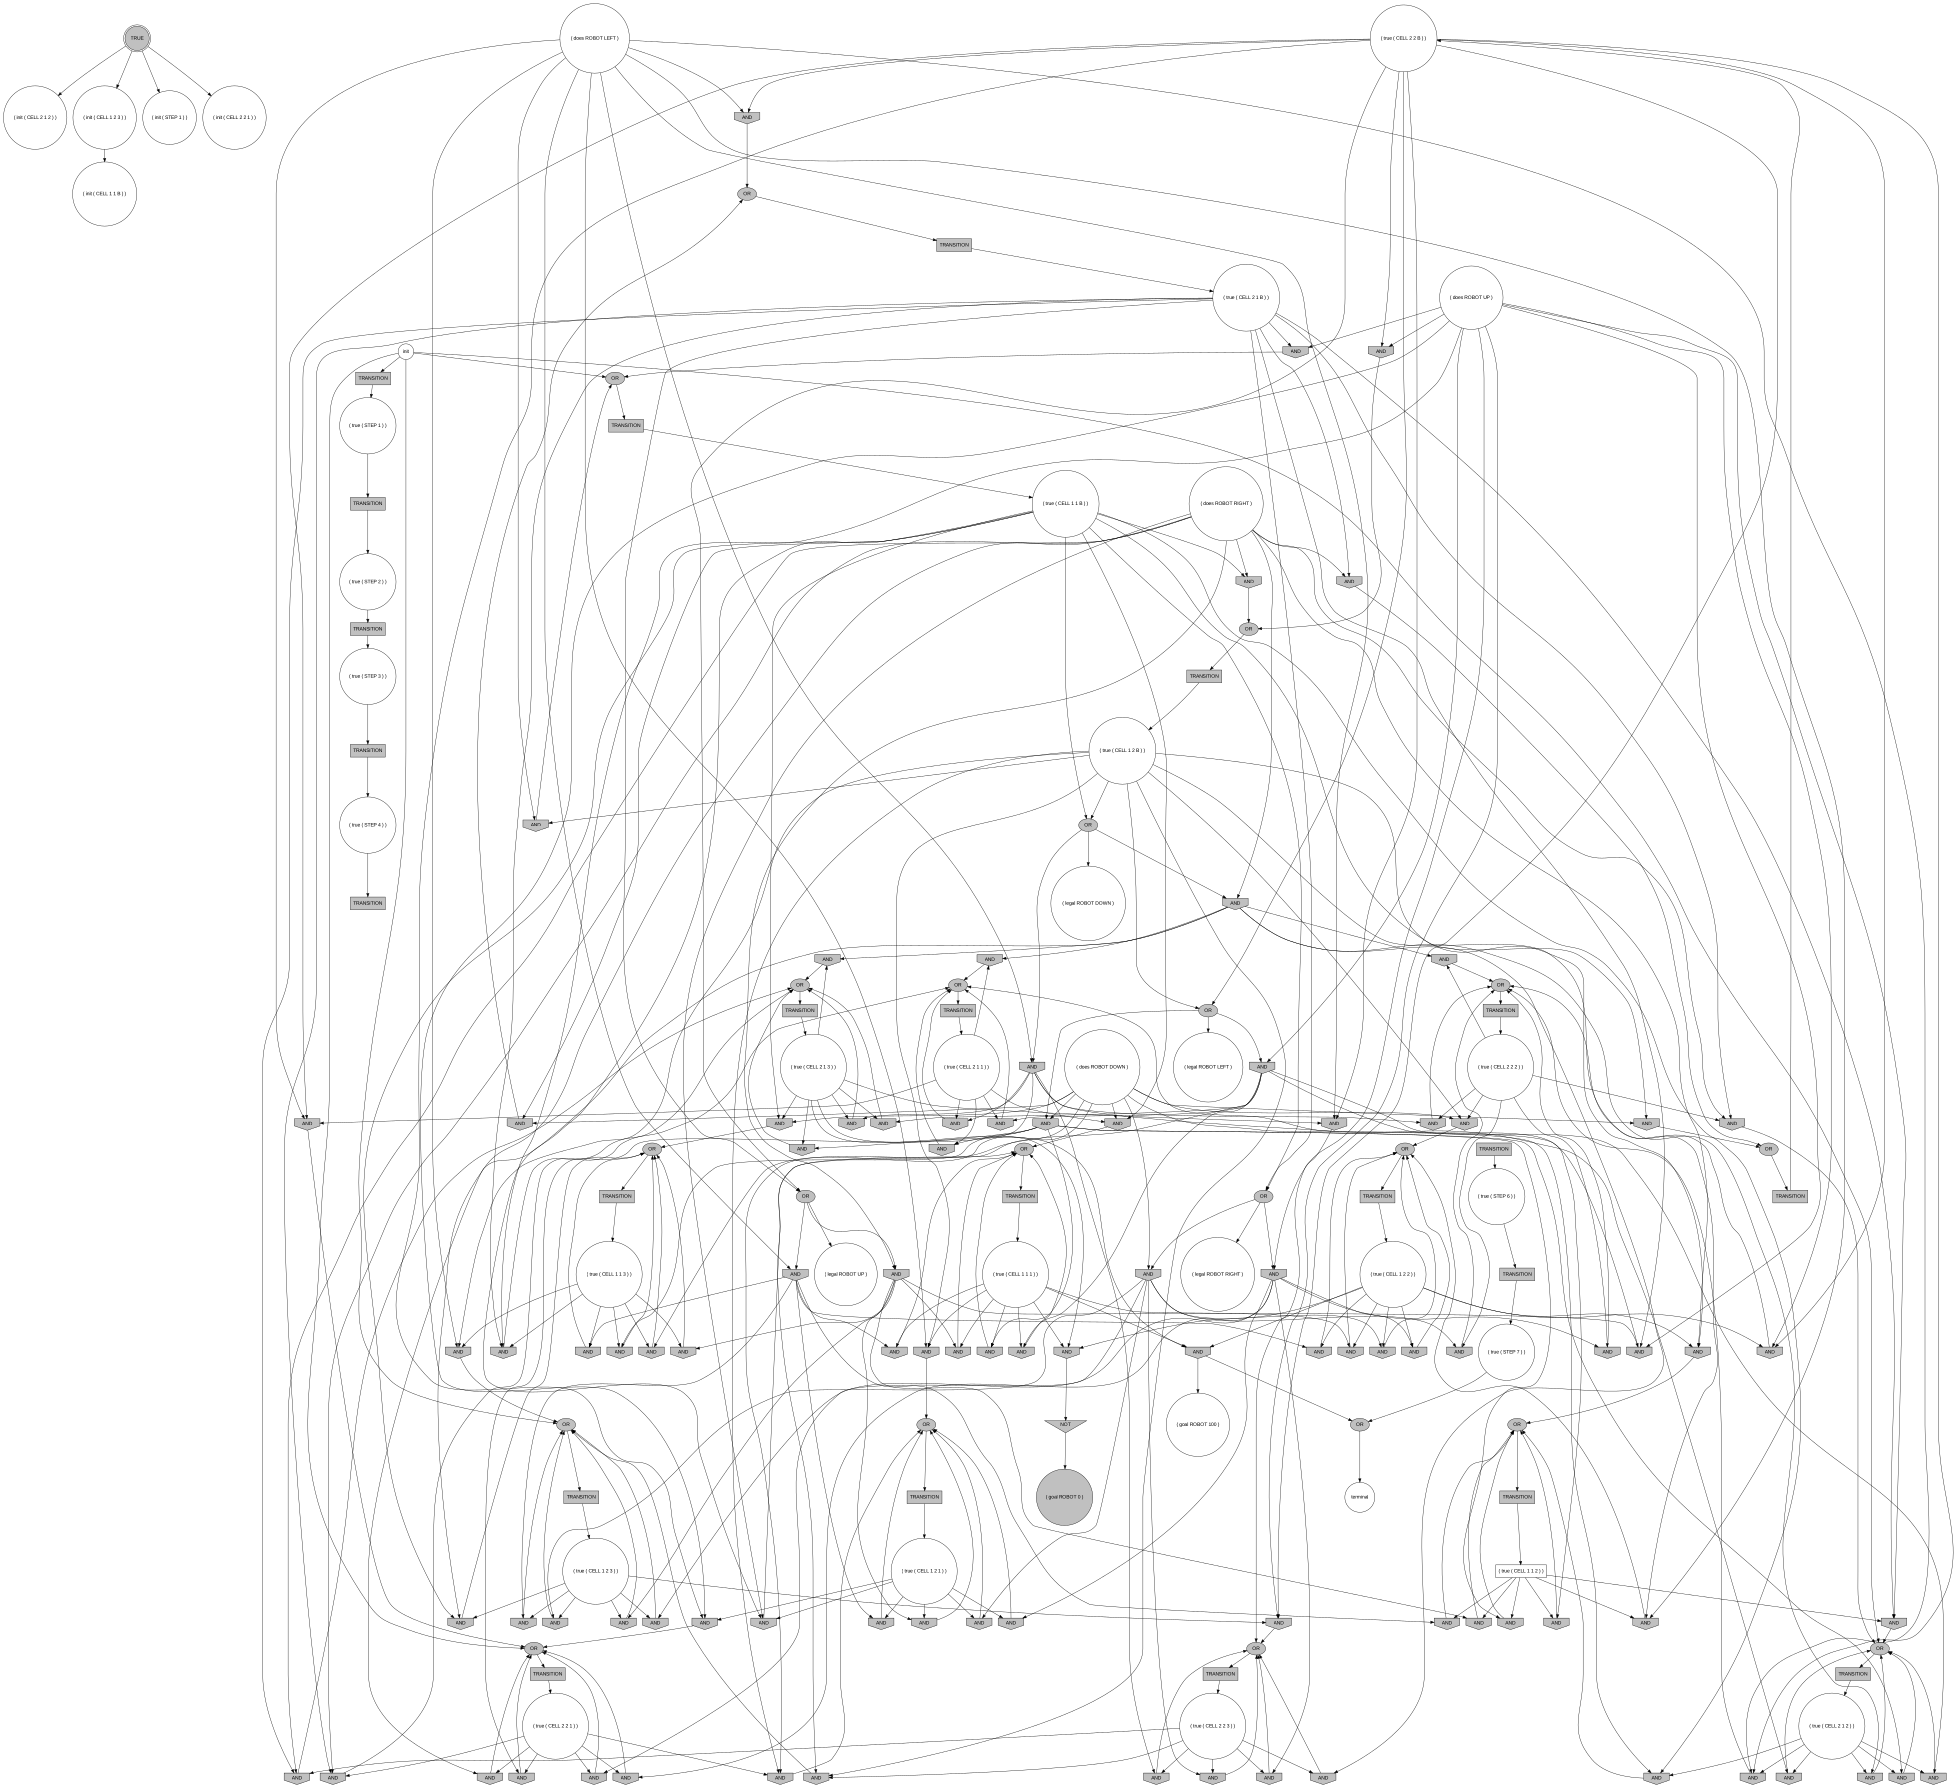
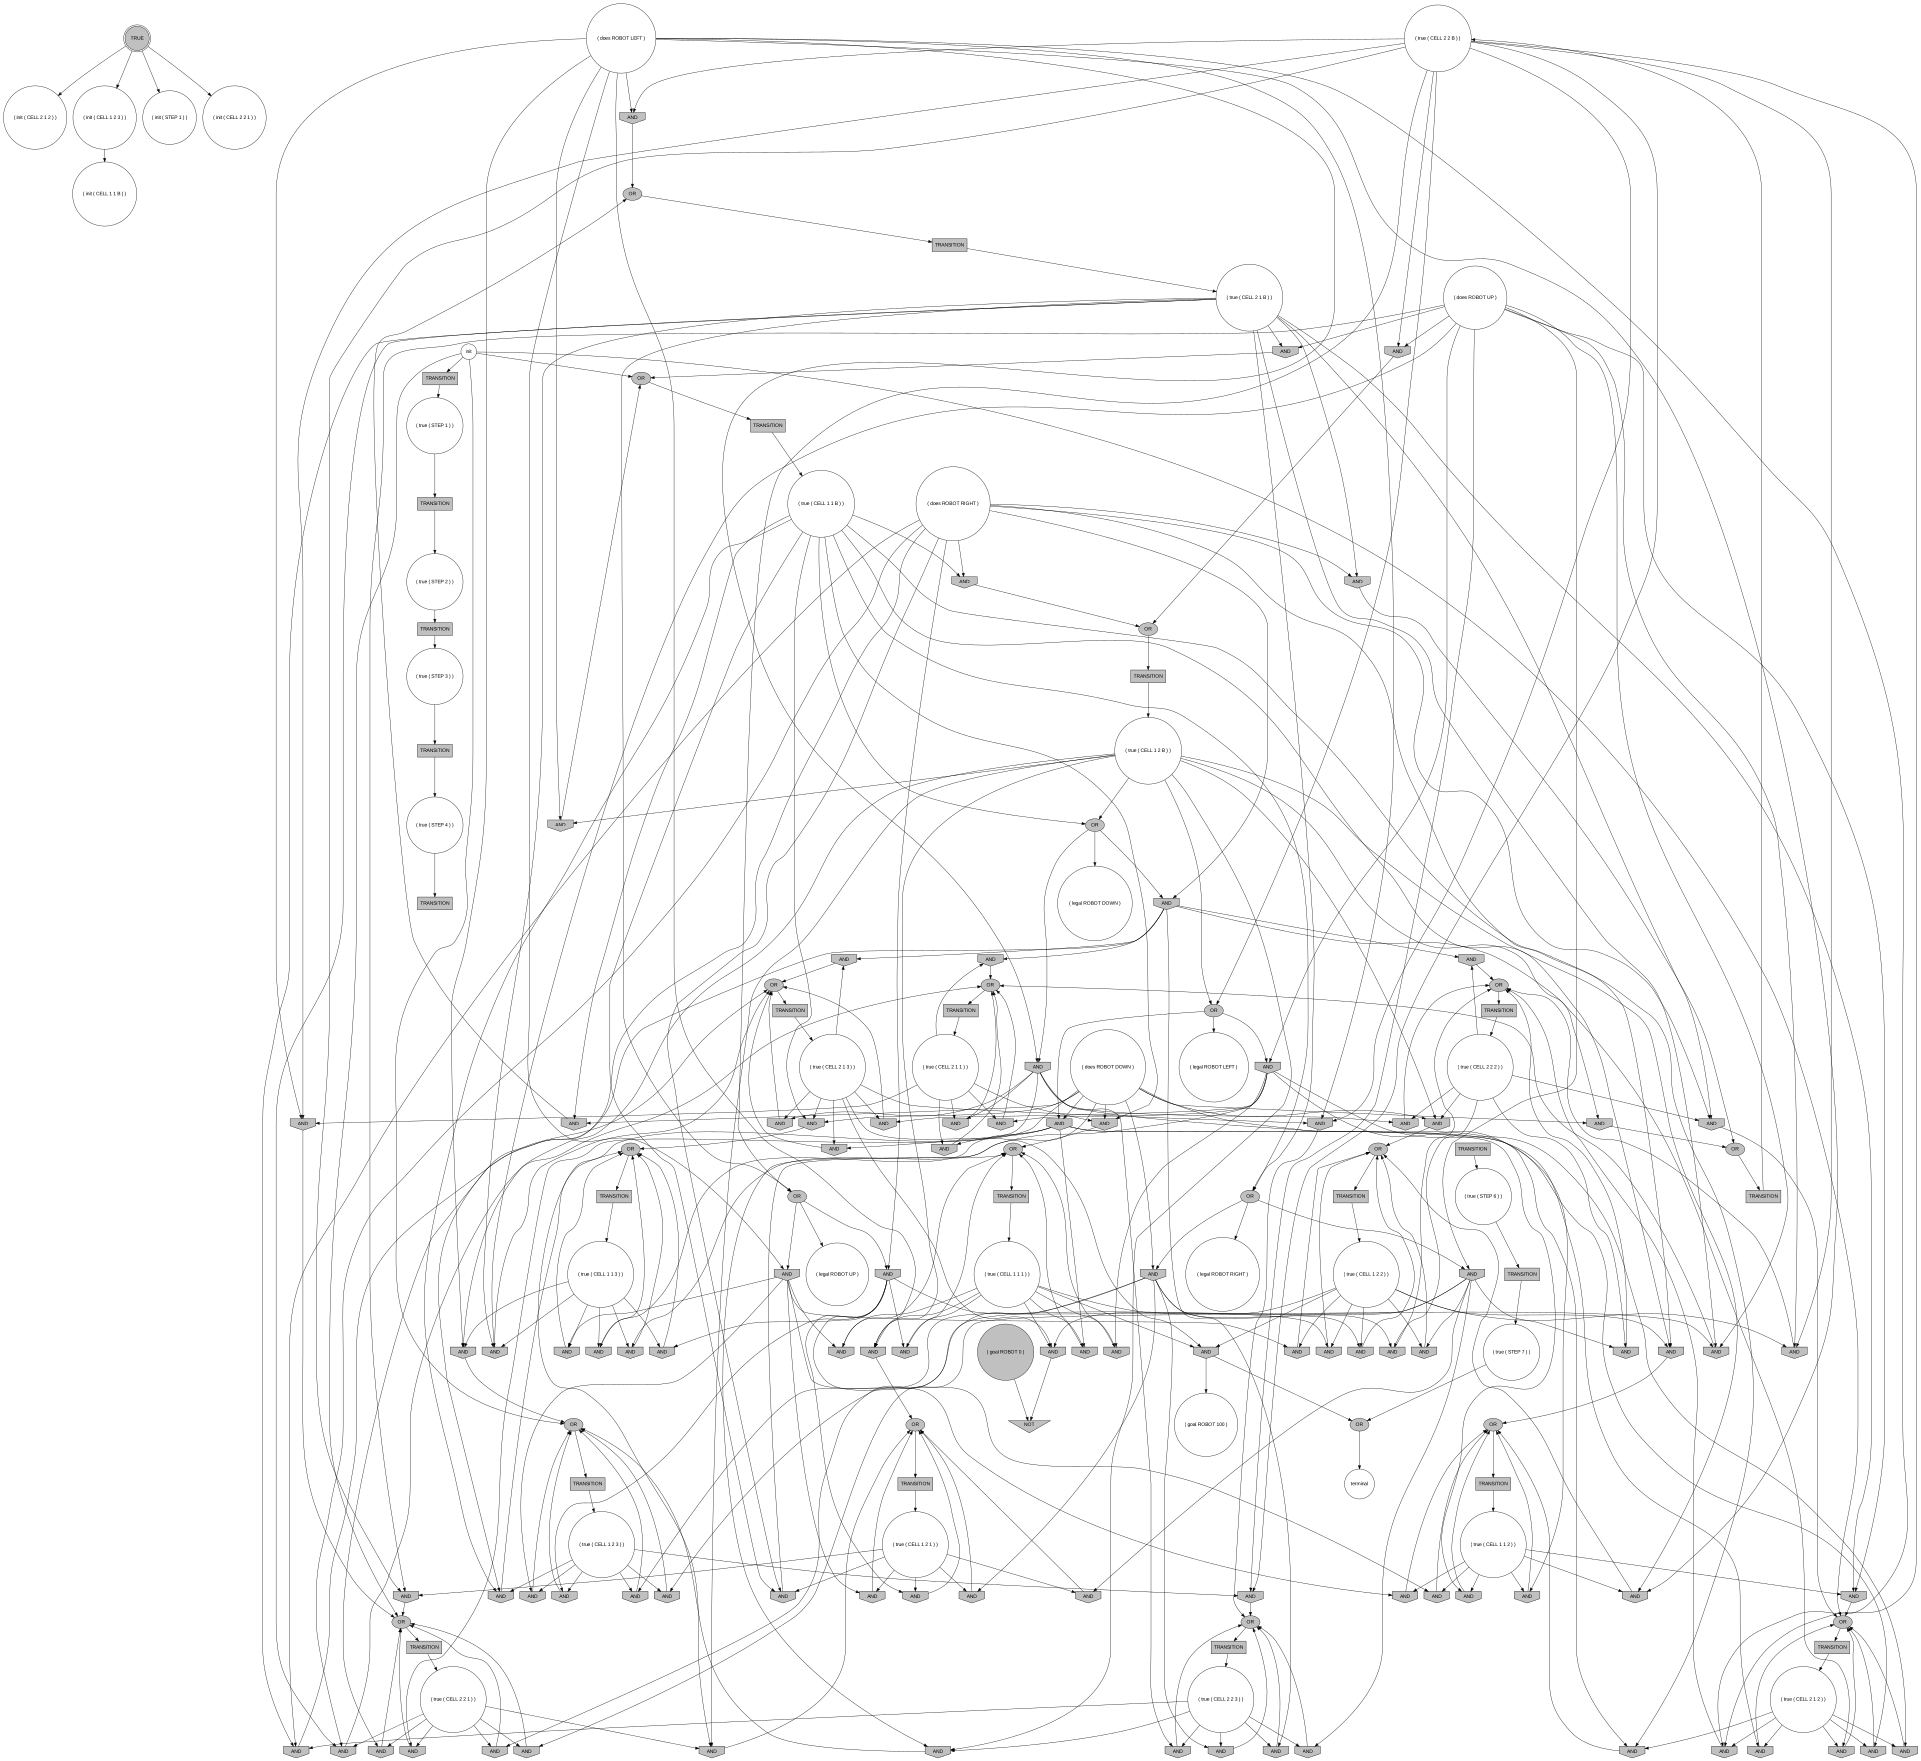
(1065, 1449) -> (1021, 1398)
(1521, 1571) -> (1493, 1545)
